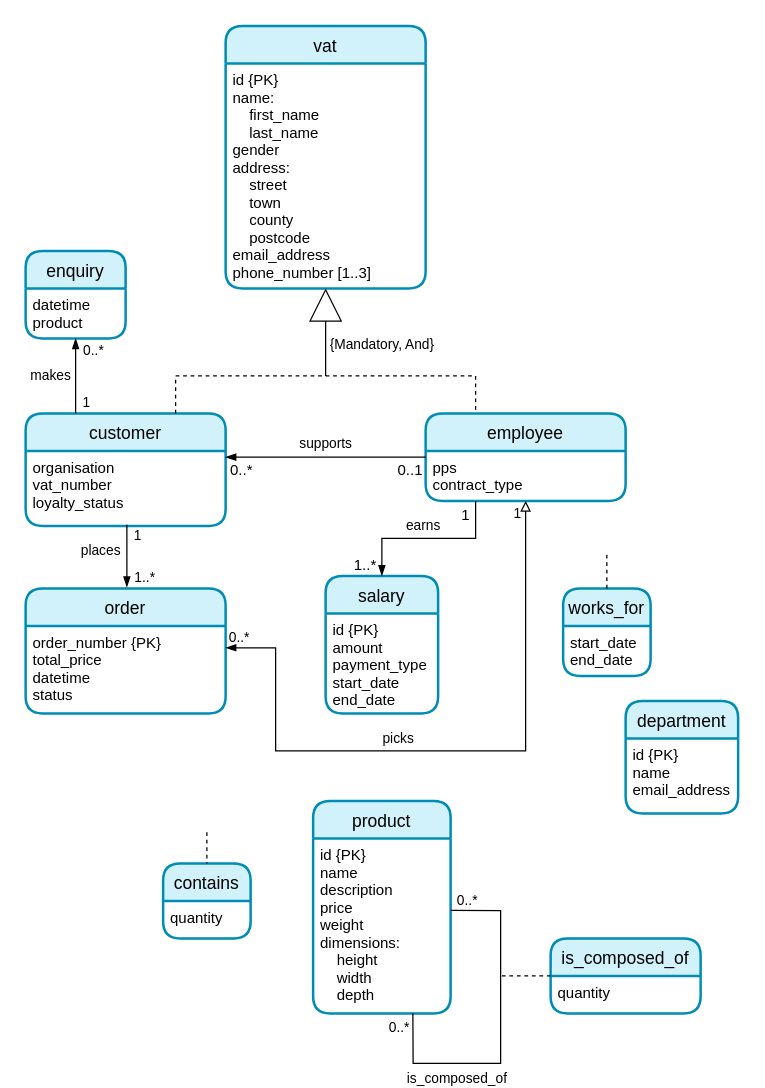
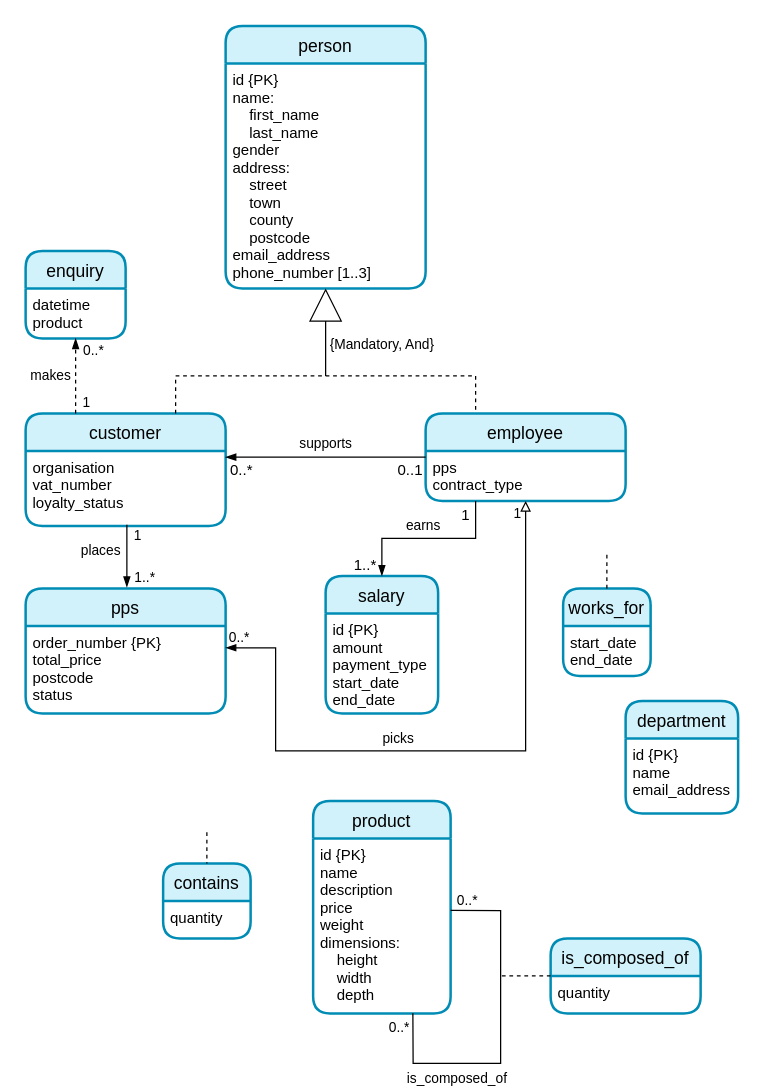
(325, 45) -> (325, 45)
(76, 380) -> (76, 380)
(125, 608) -> (125, 608)
(102, 643) -> (102, 643)
